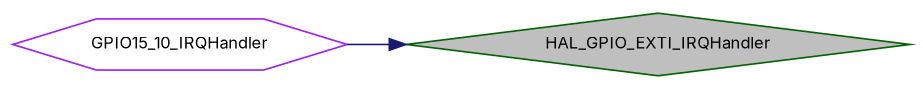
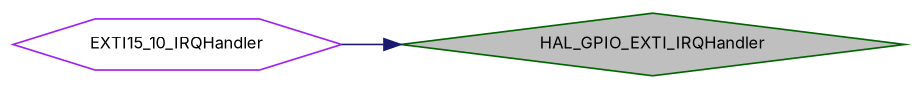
(180, 44) -> (177, 44)
